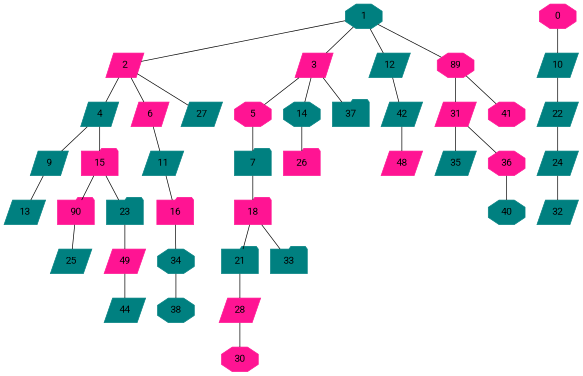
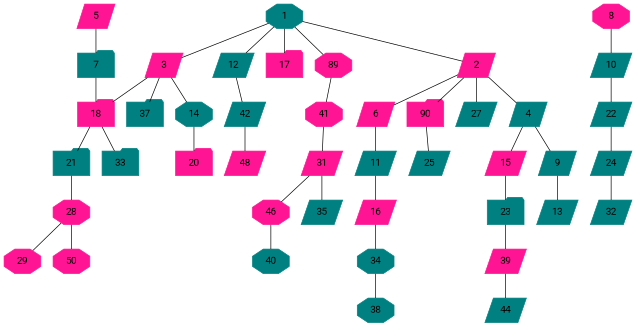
(558, 16) -> (611, 16)
none -> (284, 65)
(456, 90) -> (323, 139)
(282, 91) -> (130, 90)
(253, 114) -> (96, 16)
(100, 163) -> (506, 163)
(302, 163) -> (194, 163)
(507, 163) -> (271, 212)
(88, 188) -> (451, 90)
(175, 212) -> (376, 212)
none -> (22, 261)
(125, 261) -> (506, 261)
(240, 310) -> (71, 212)
(240, 359) -> (71, 261)
